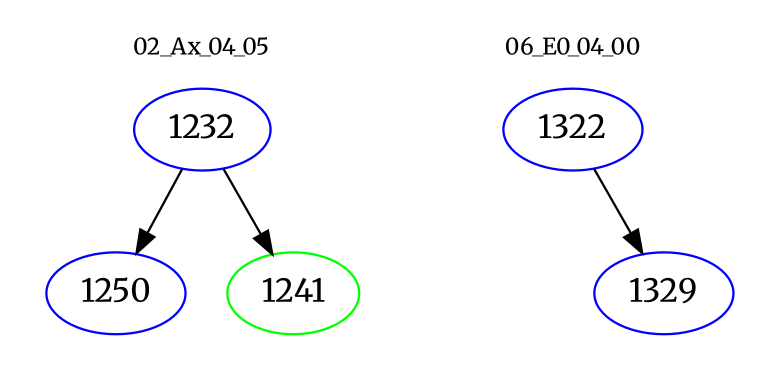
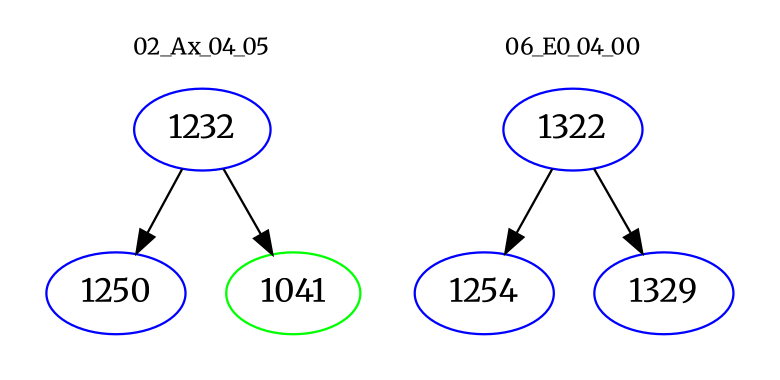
(293, 293) -> (293, 293)
none -> (484, 293)
